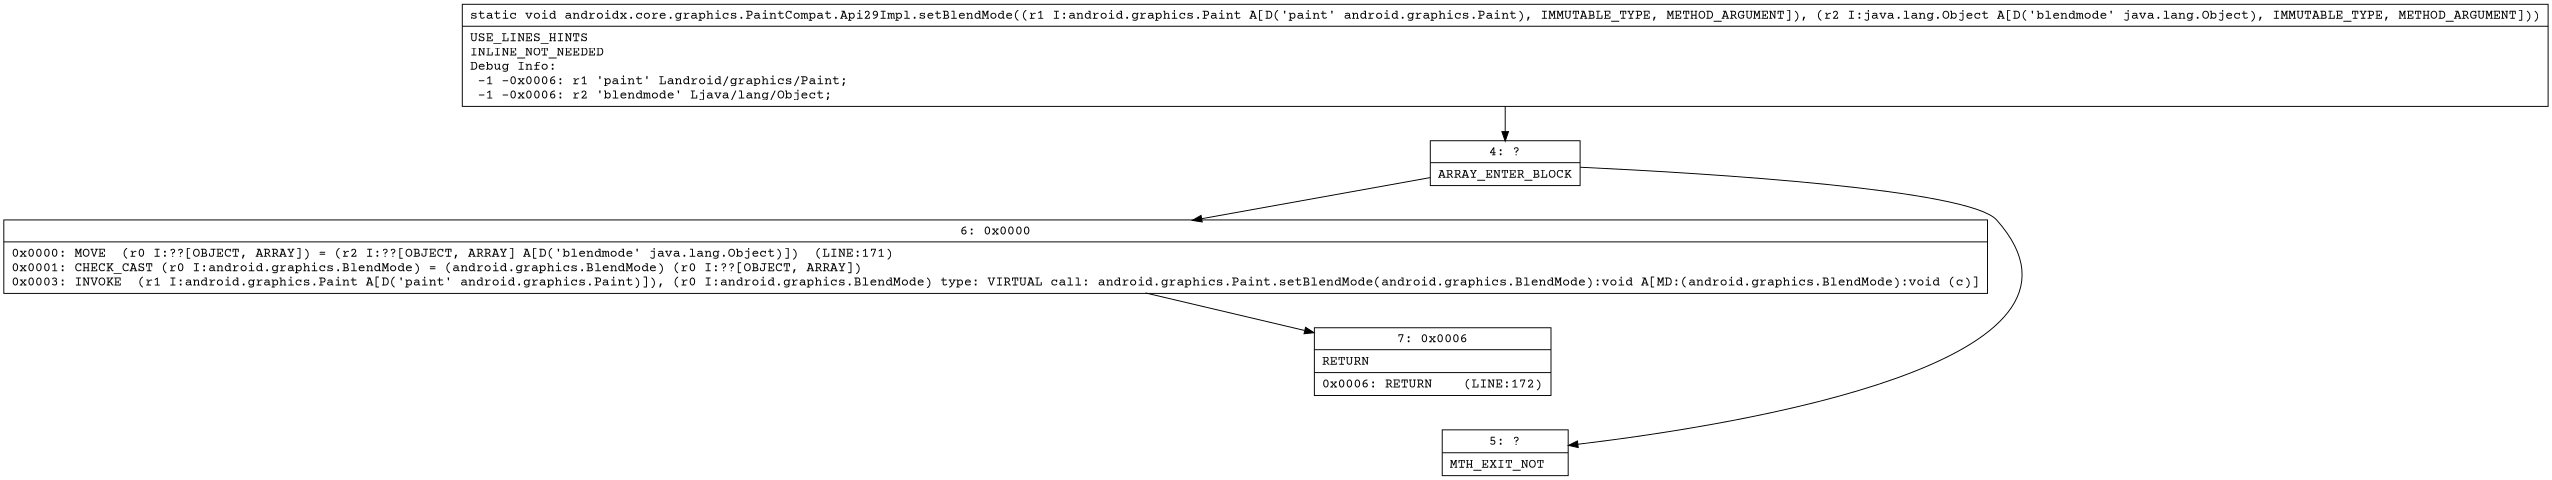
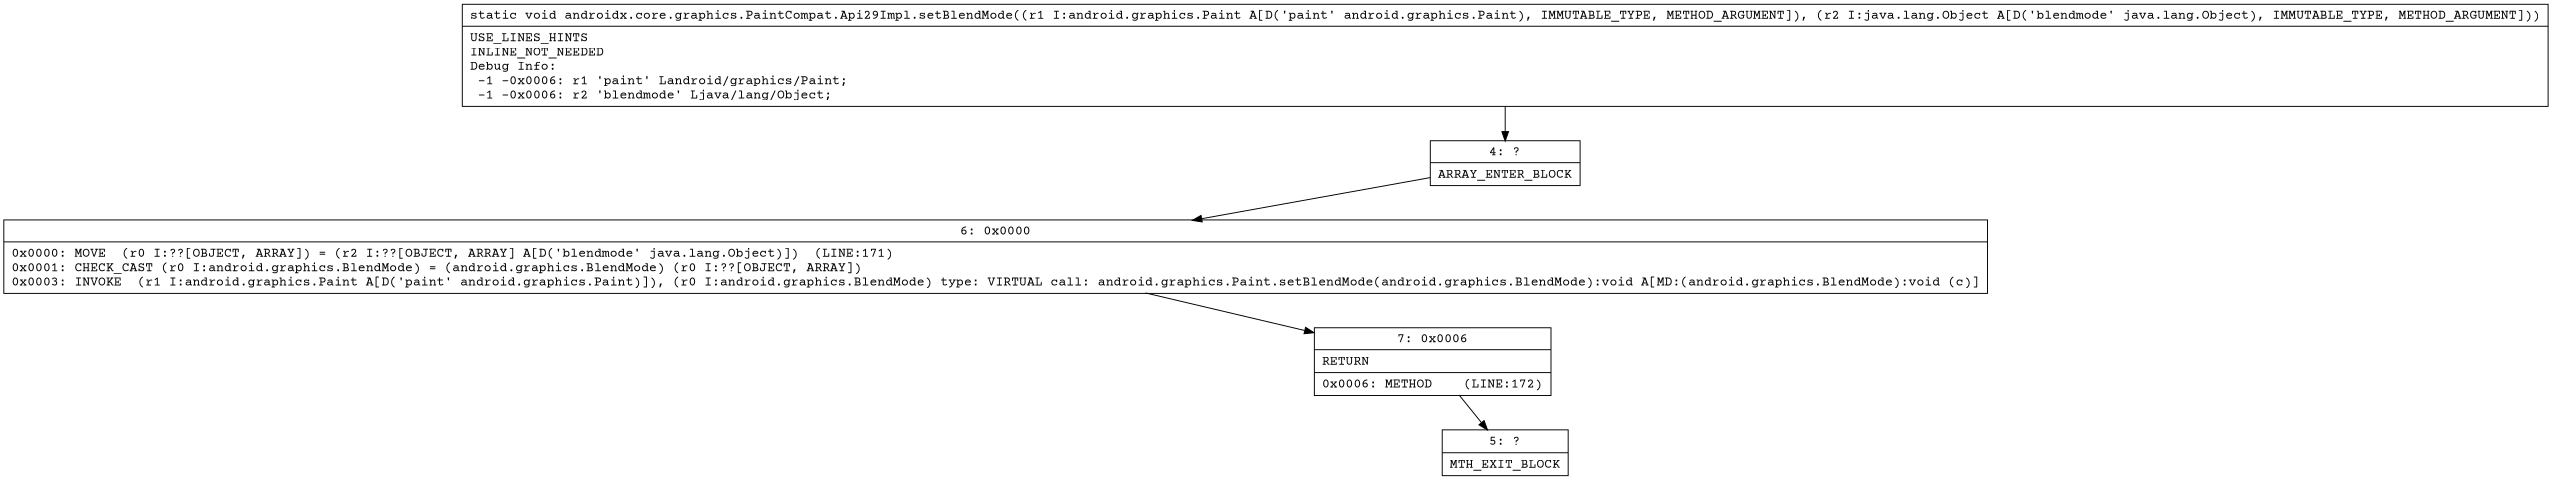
(2018, 281) -> (1470, 409)
(1433, 384) -> (1433, 384)
(1498, 464) -> (1505, 464)
